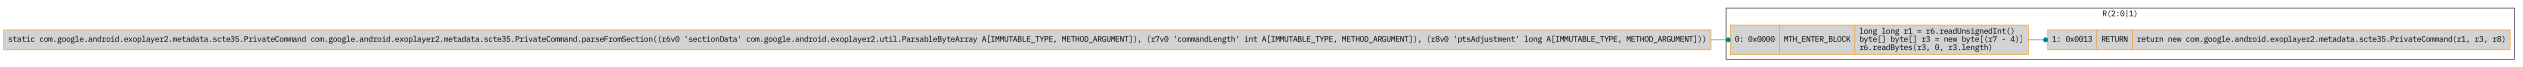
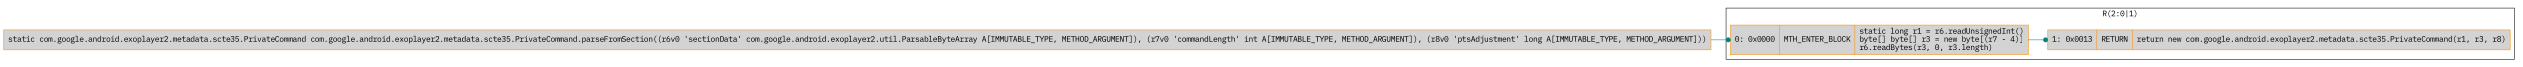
(1937, 32) -> (1942, 32)
